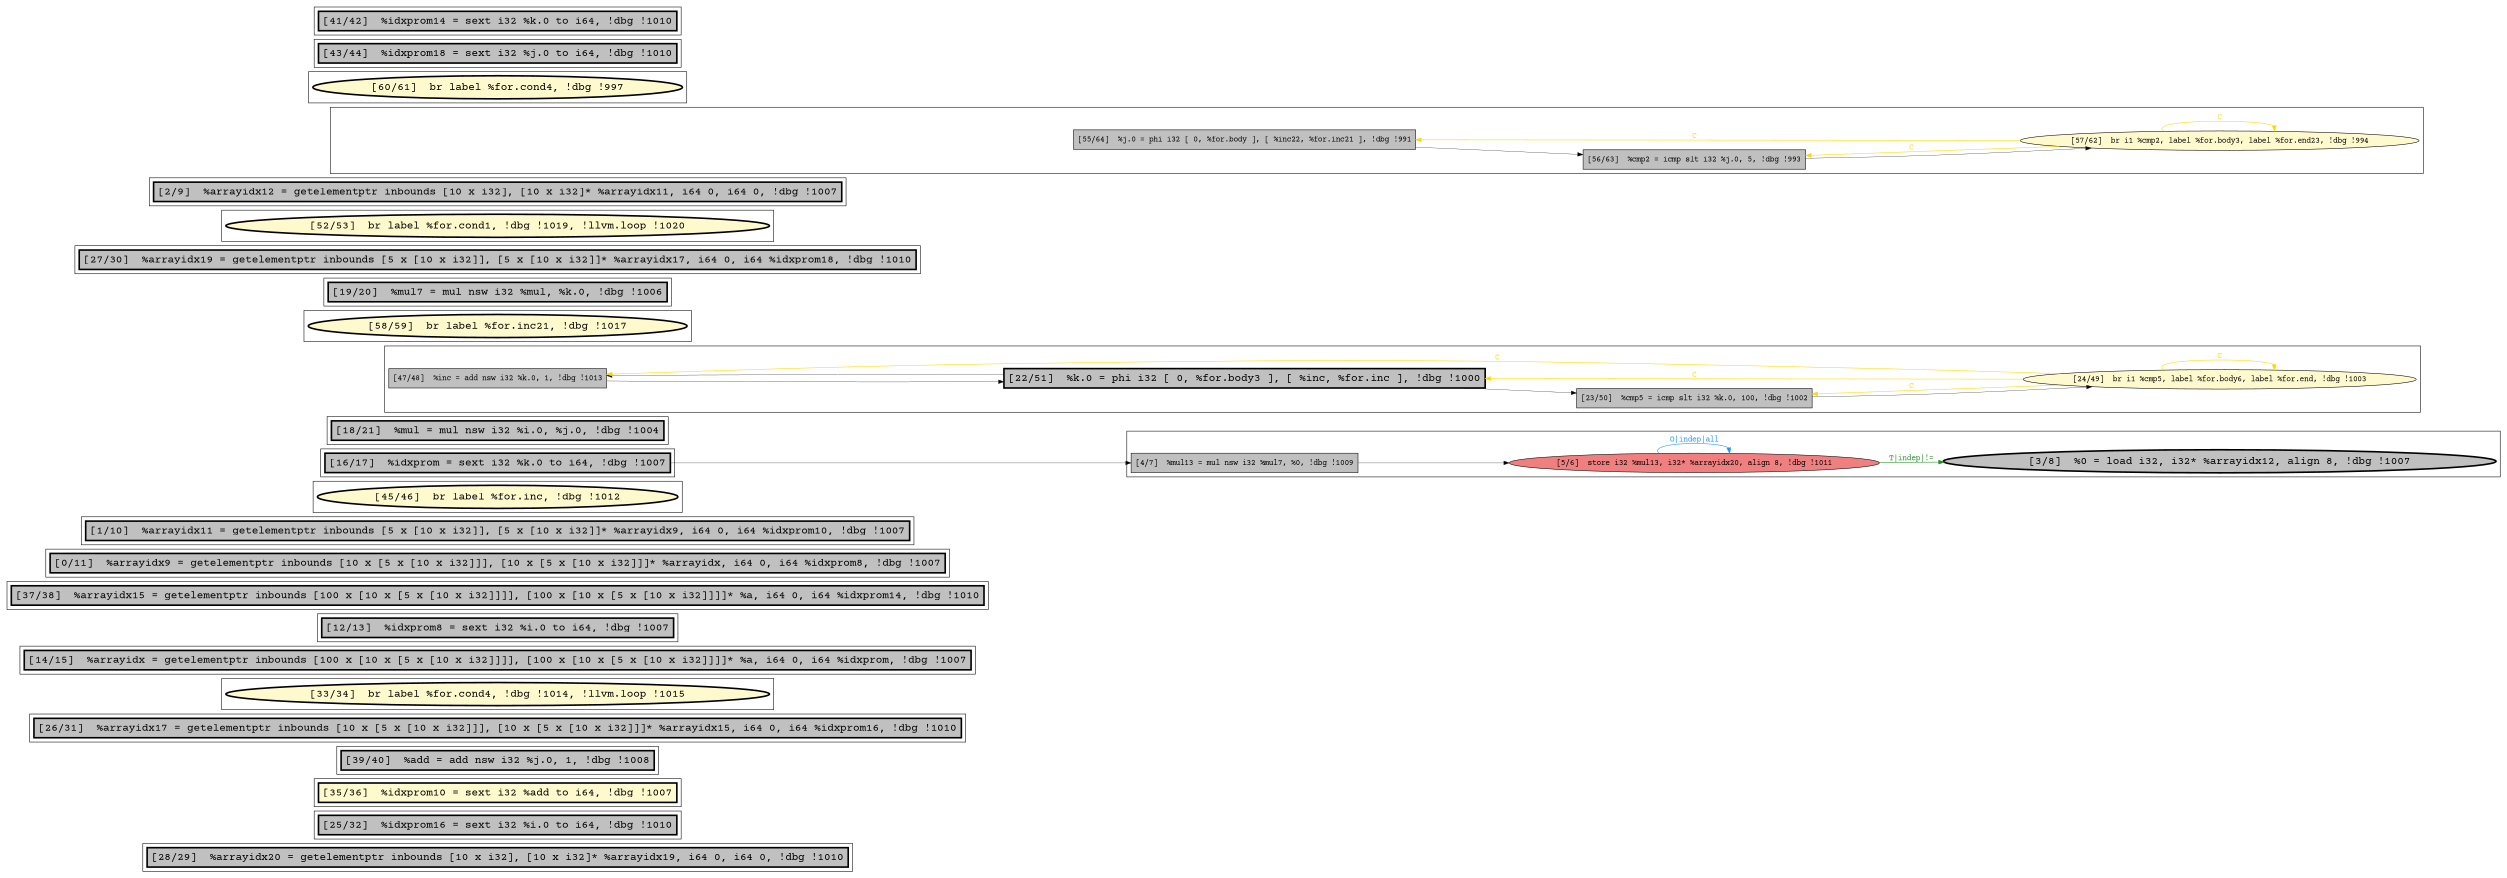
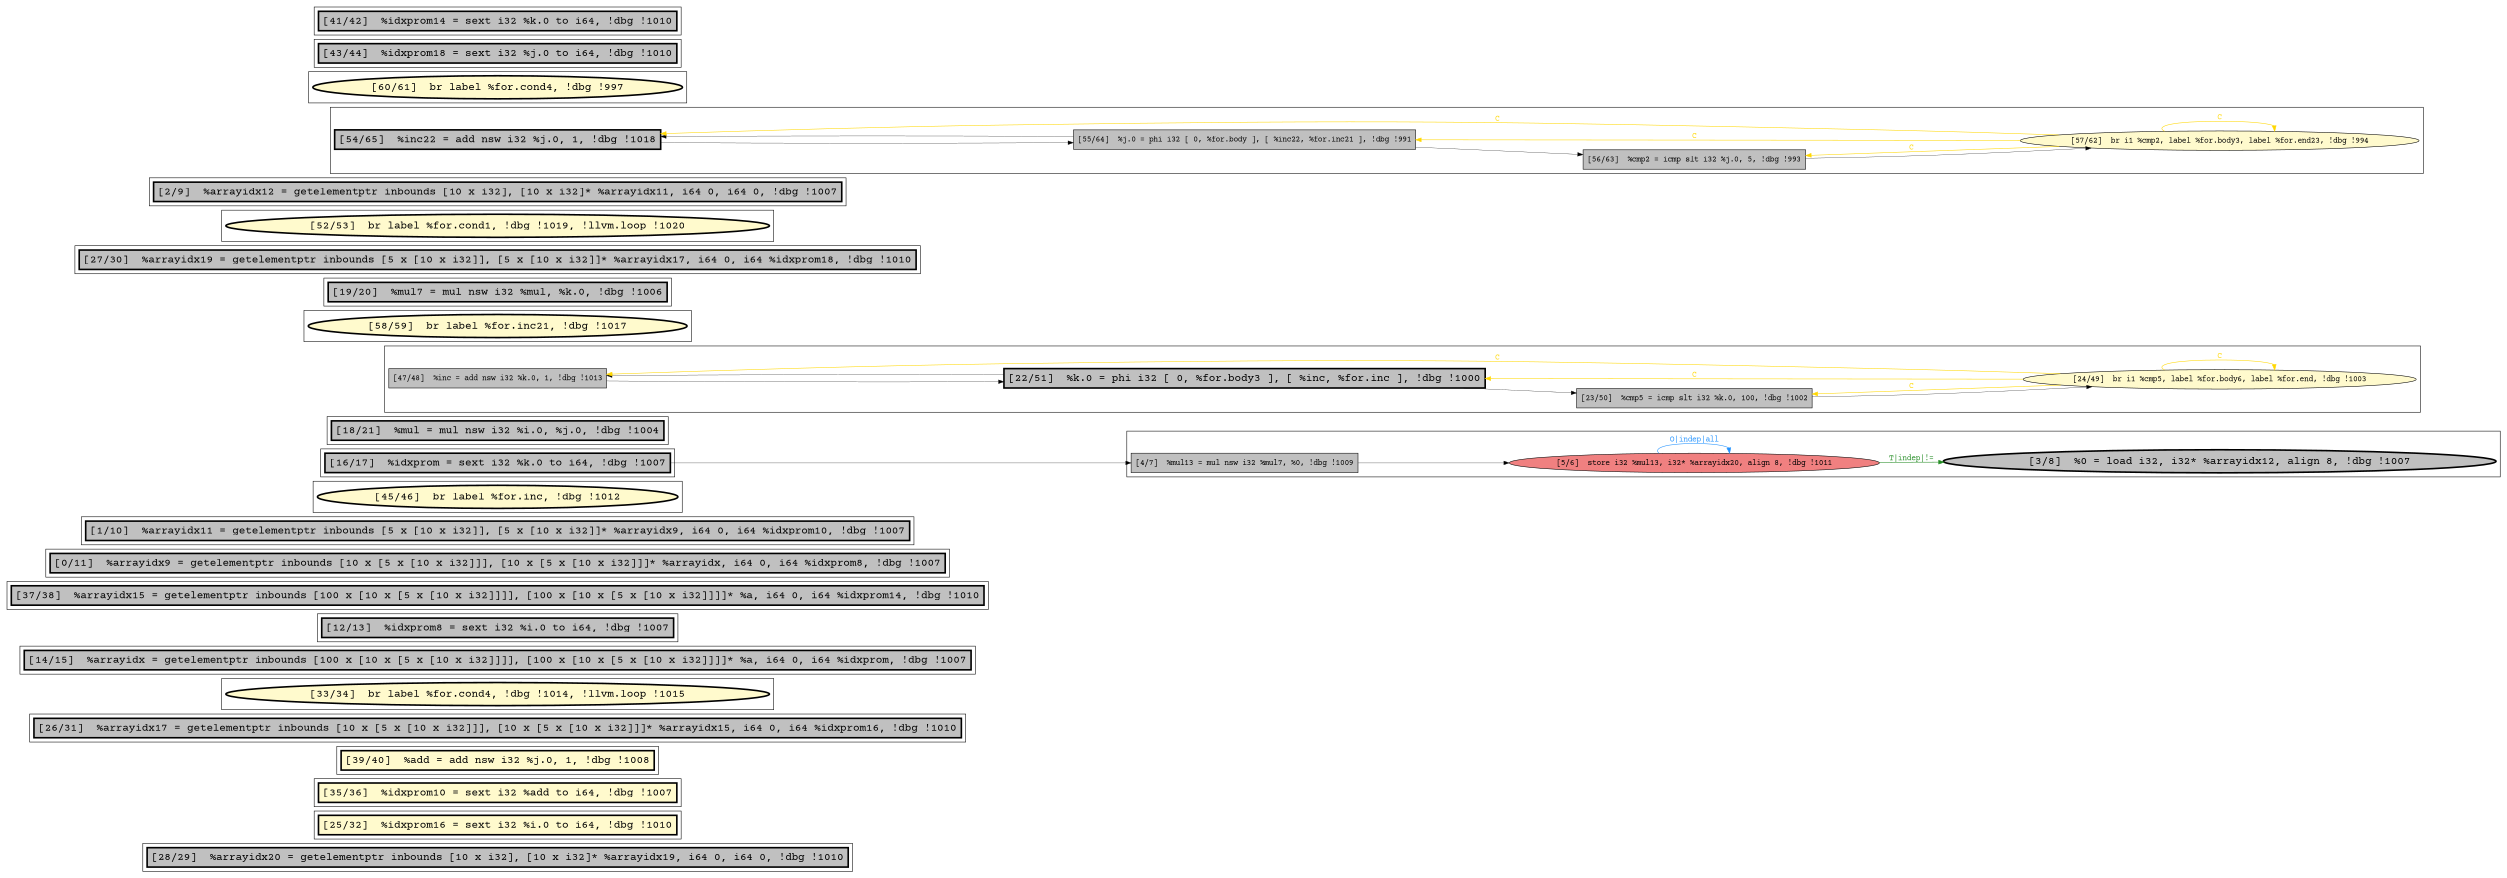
none -> (498, 140)
(498, 760) -> (498, 760)
(498, 825) -> (498, 825)
